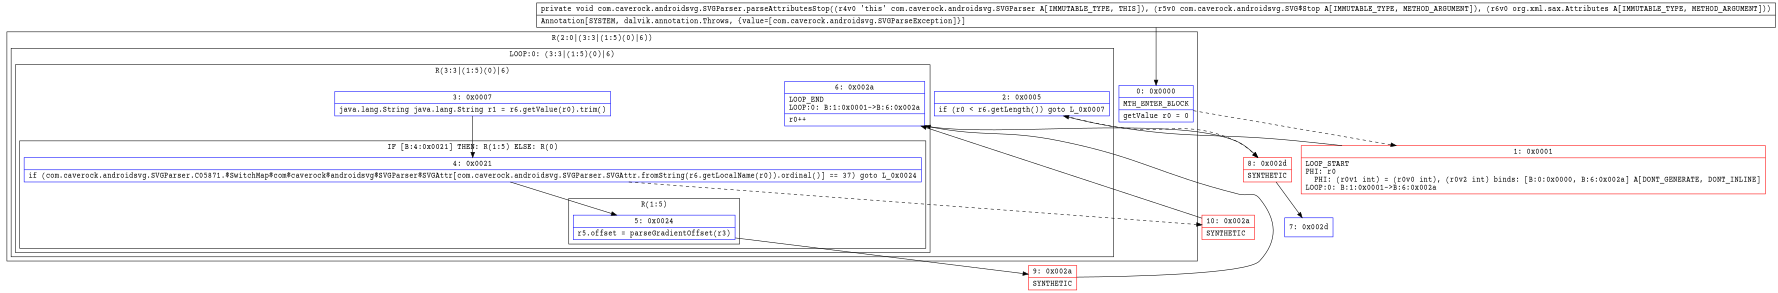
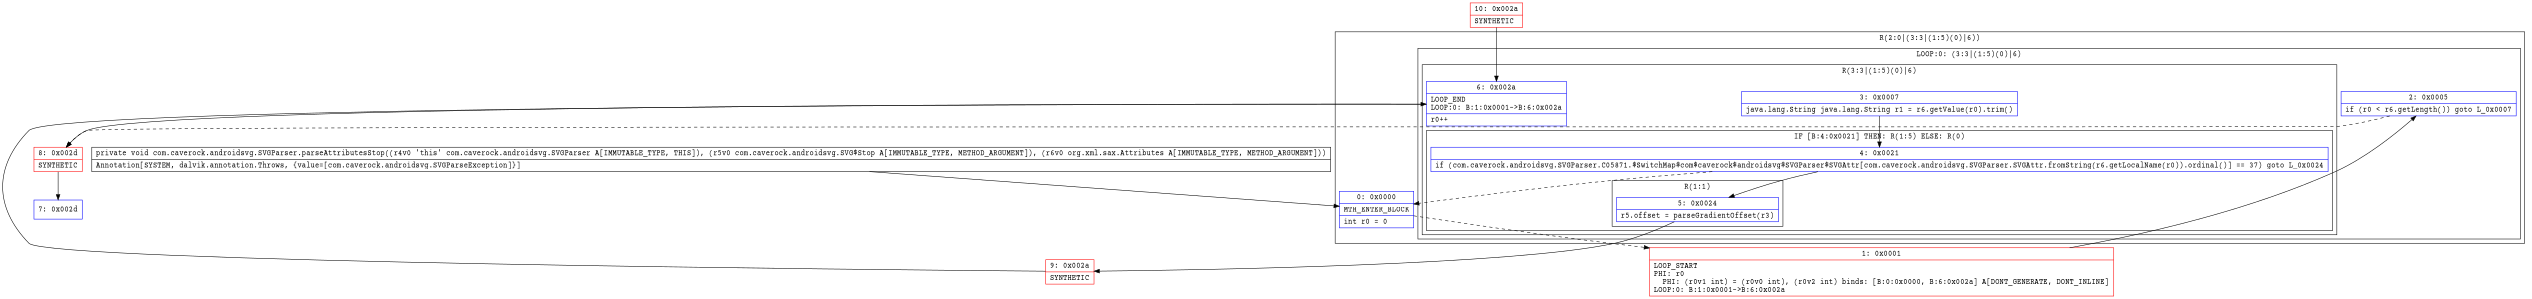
(1156, 116) -> (1366, 222)
(913, 203) -> (1565, 185)
(654, 205) -> (1698, 187)
